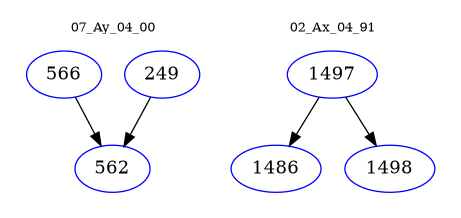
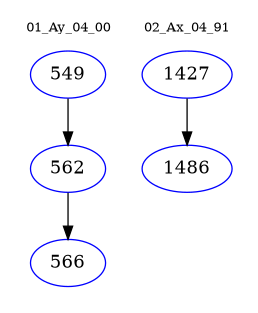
(113, 28) -> (69, 28)
(162, 75) -> (68, 75)
(332, 75) -> (187, 75)
(85, 116) -> (68, 209)
(390, 169) -> none
